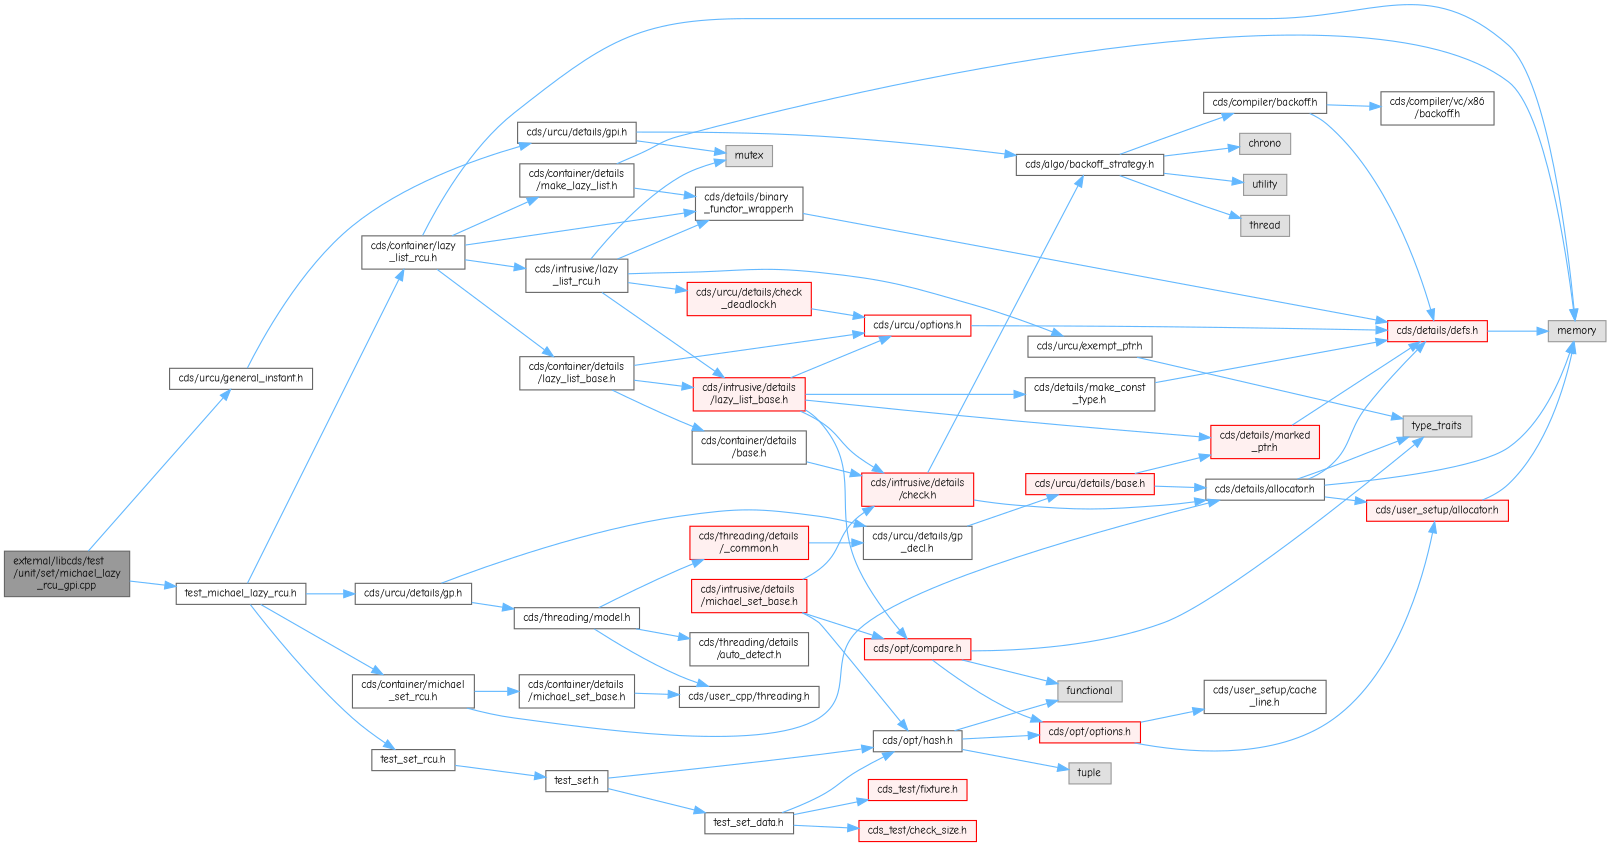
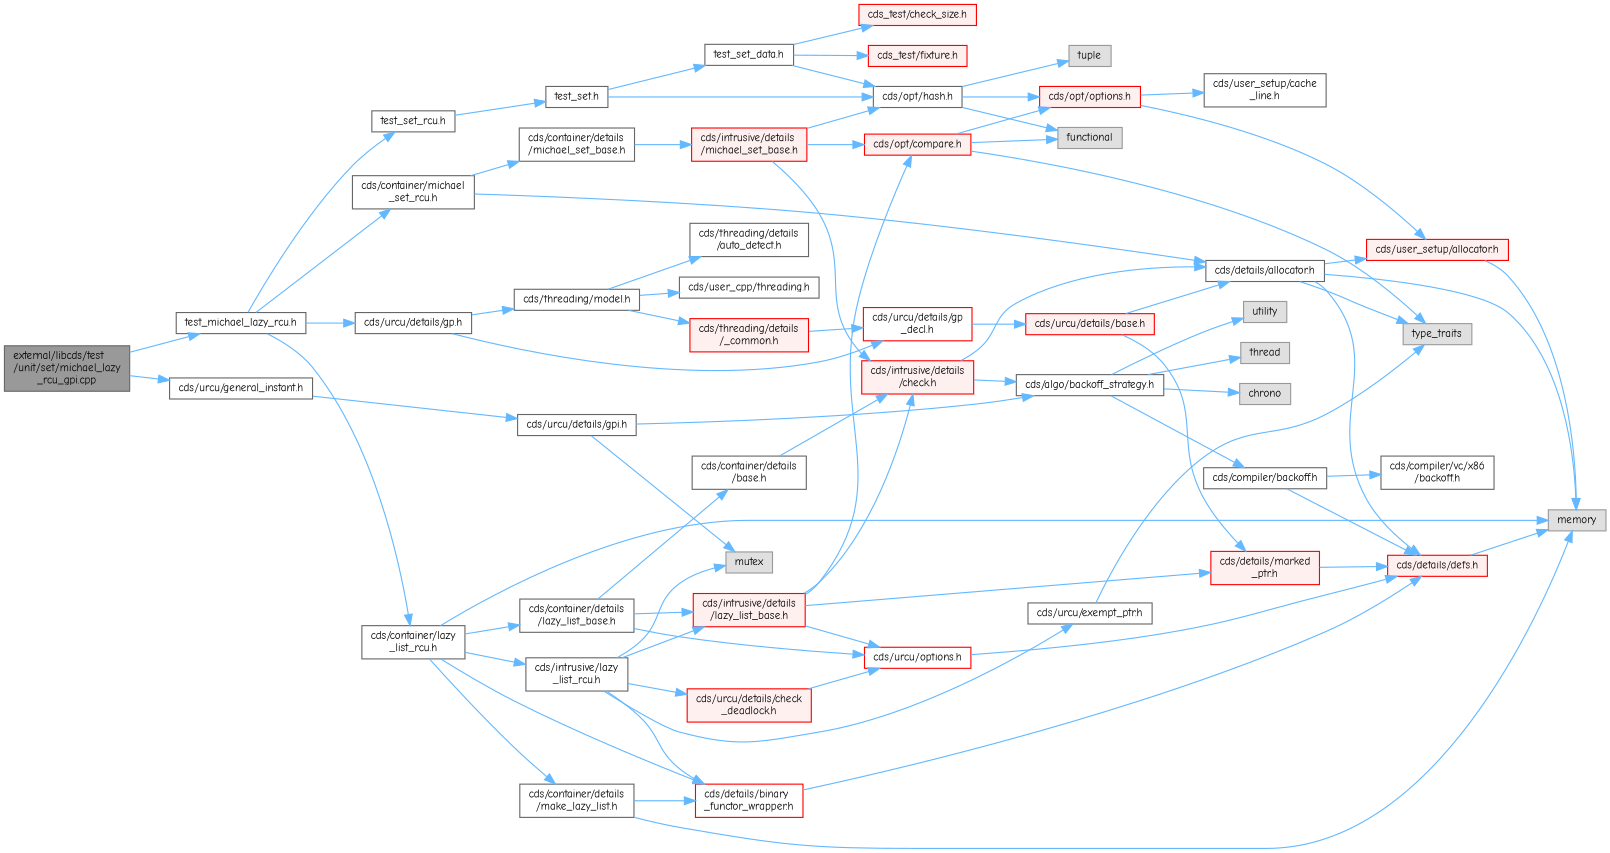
(749, 204) -> (749, 801)
(1090, 394) -> none
(918, 543) -> (918, 324)
(651, 694) -> (657, 145)
